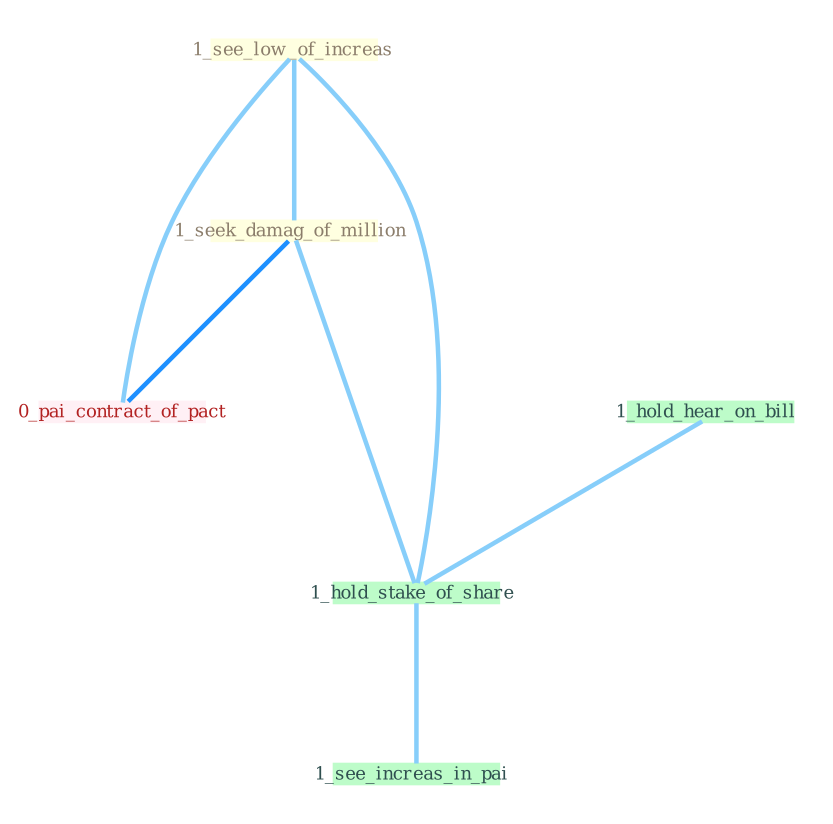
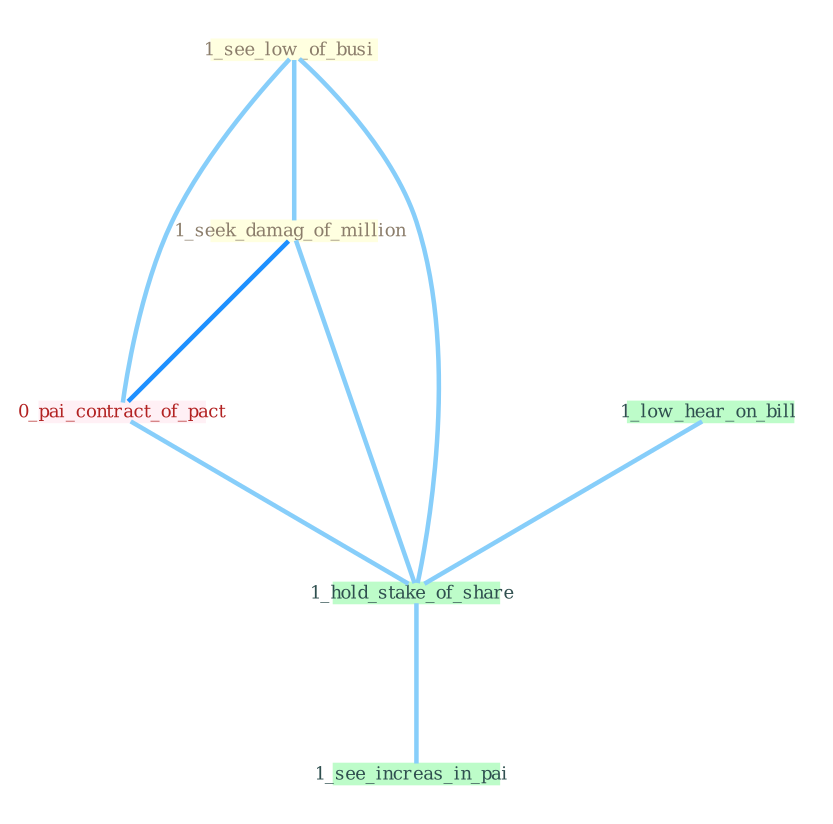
(294, 50) -> (294, 50)
(711, 412) -> (711, 412)
none -> (270, 503)
